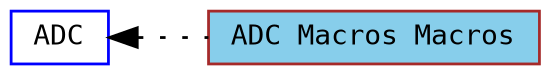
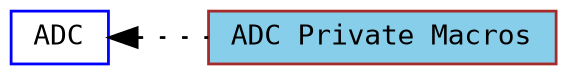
(374, 38) -> (382, 38)
